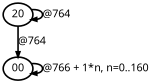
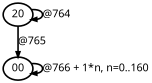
(32, 42) -> (32, 42)
